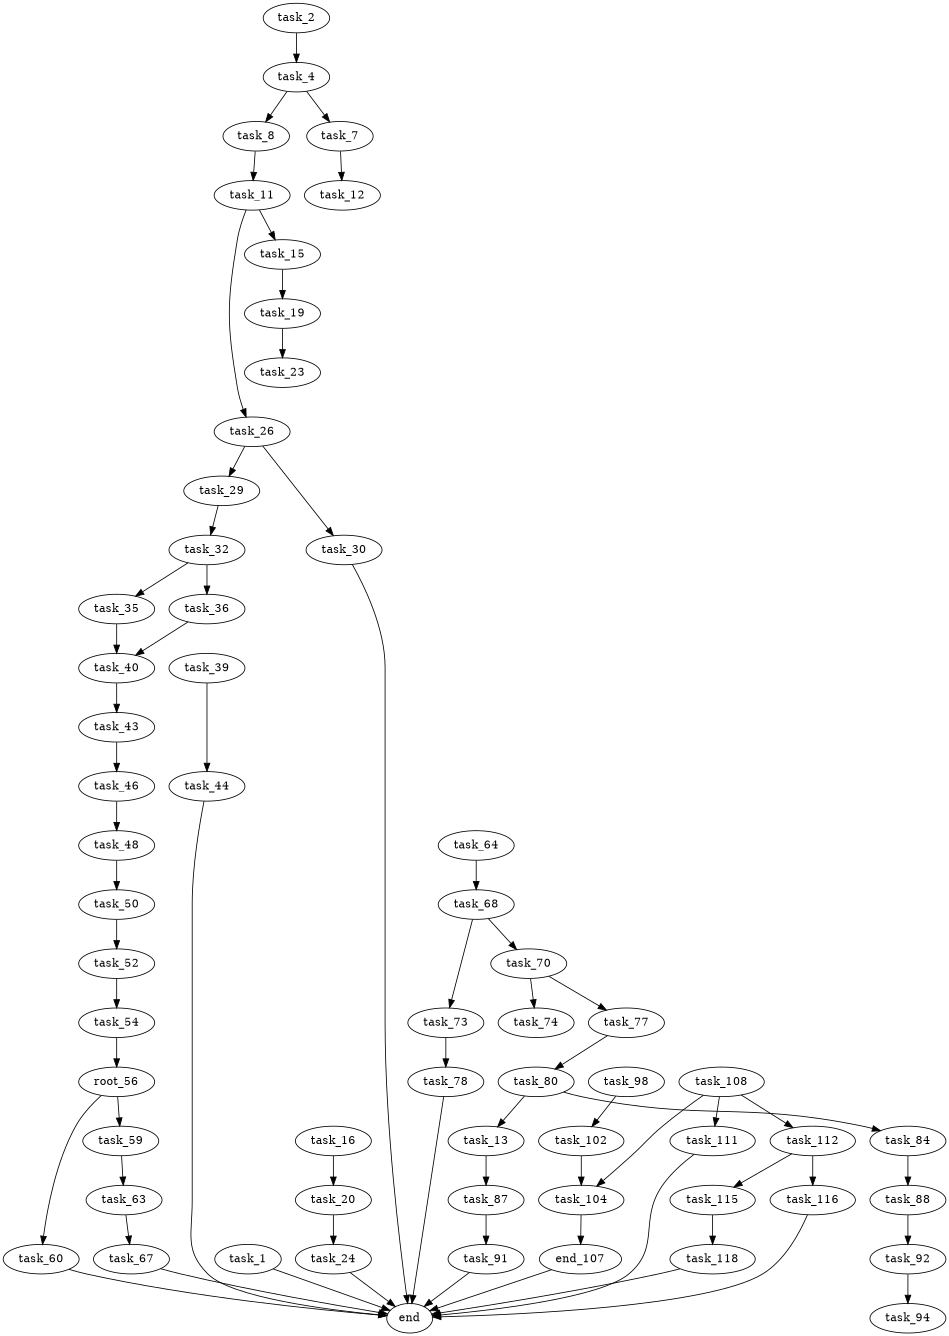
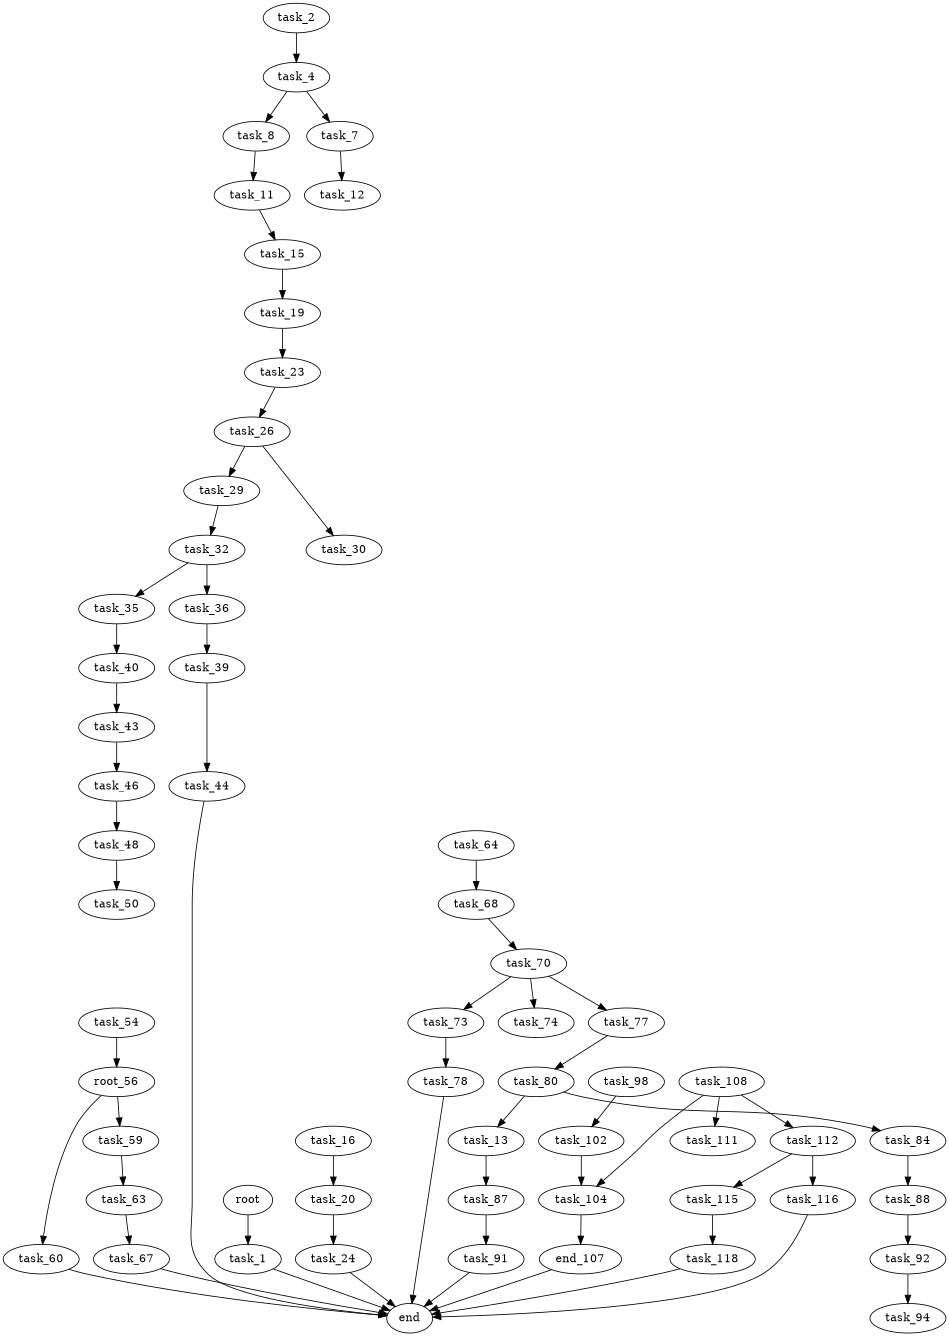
(229, 309) -> (269, 399)
(165, 636) -> (207, 635)
(385, 927) -> none
(462, 960) -> (491, 991)
(117, 964) -> none
none -> (248, 1200)
(628, 1274) -> none
